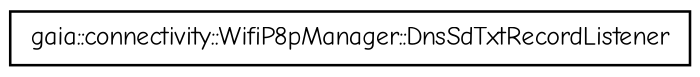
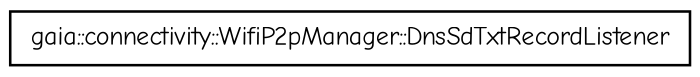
(350, 38) -> (350, 38)
